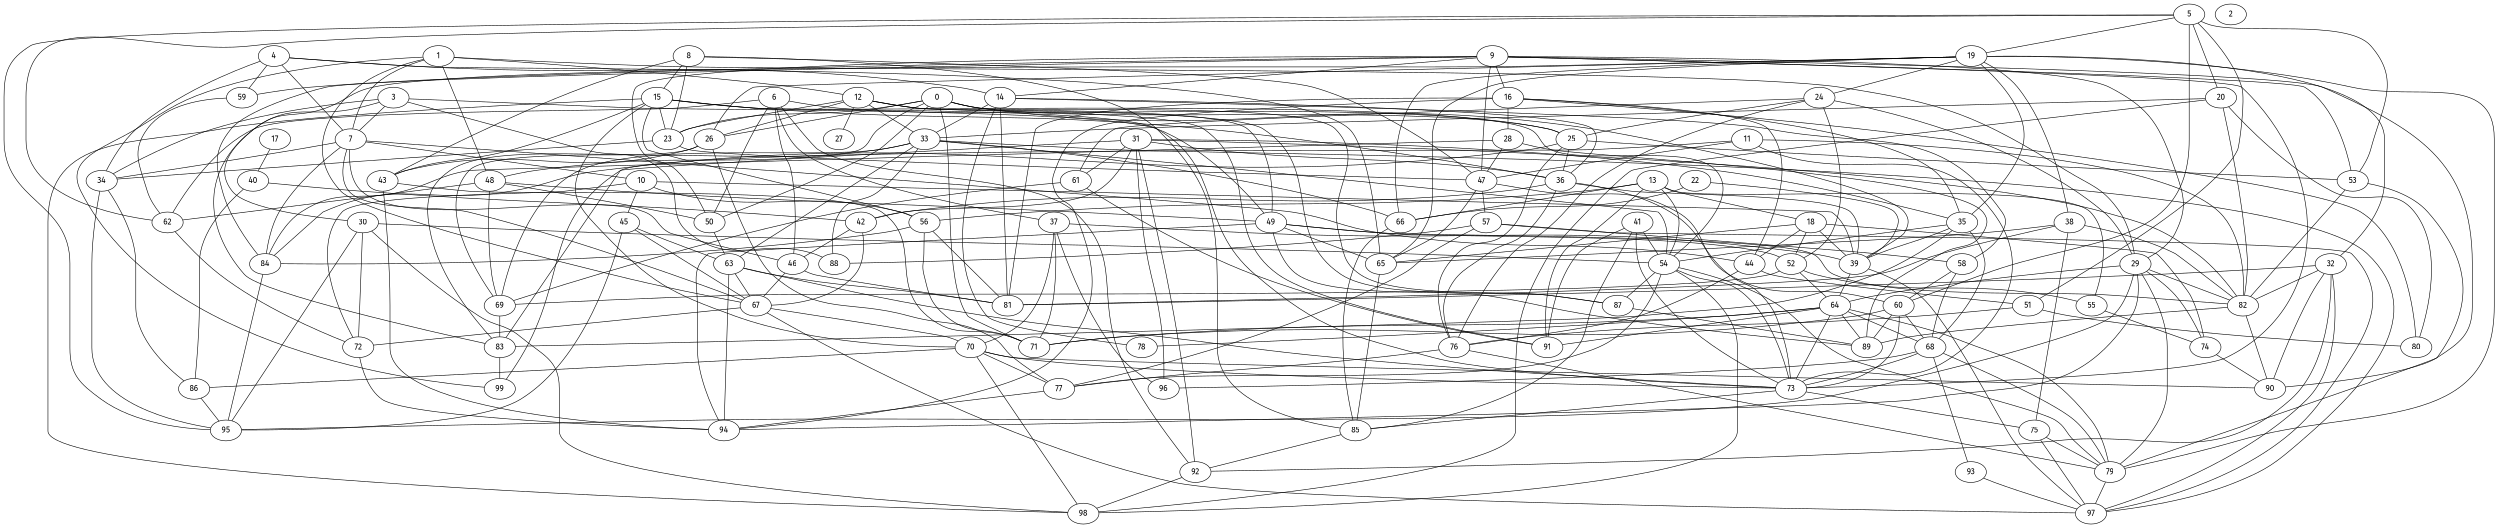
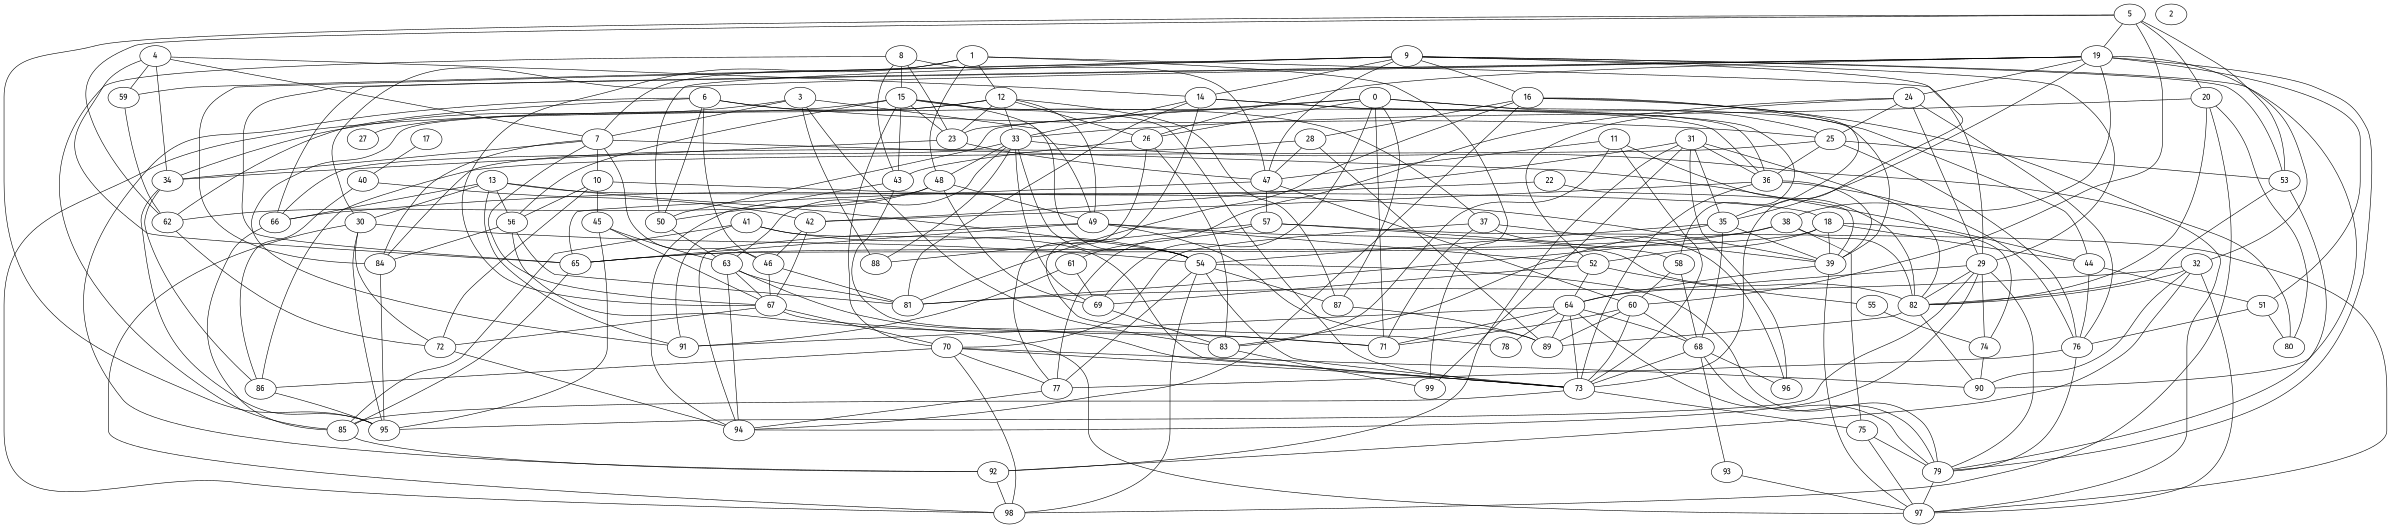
(1036, 159) -> (772, 158)
(1106, 160) -> none
(2202, 190) -> (2337, 110)
(1909, 193) -> (426, 202)
